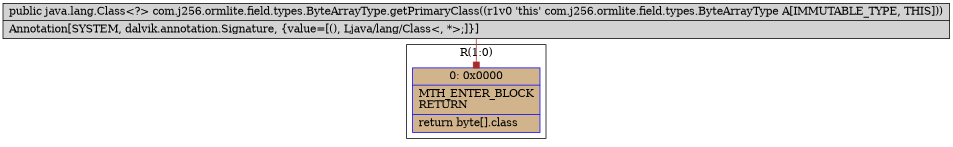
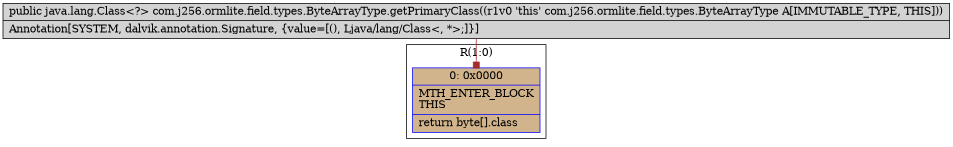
(443, 105) -> (432, 105)
